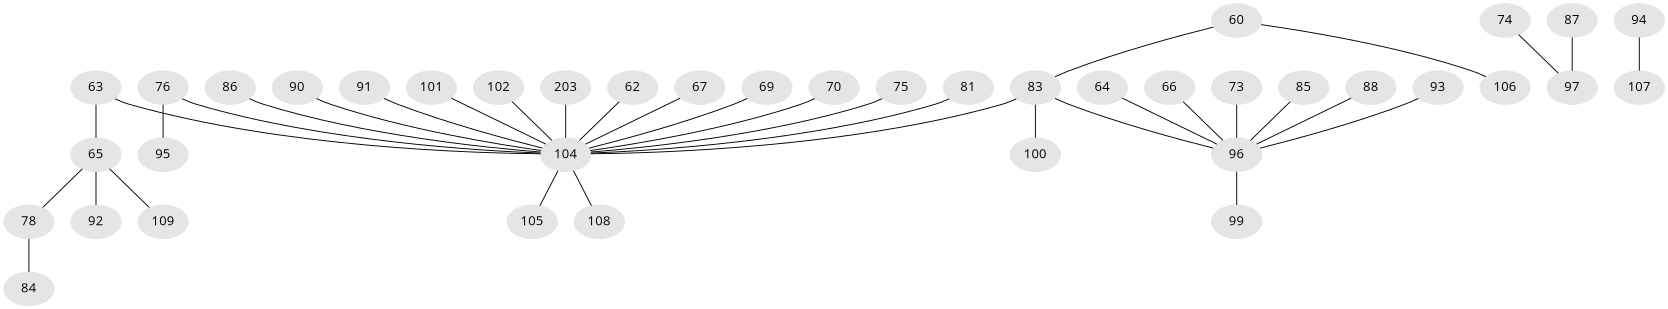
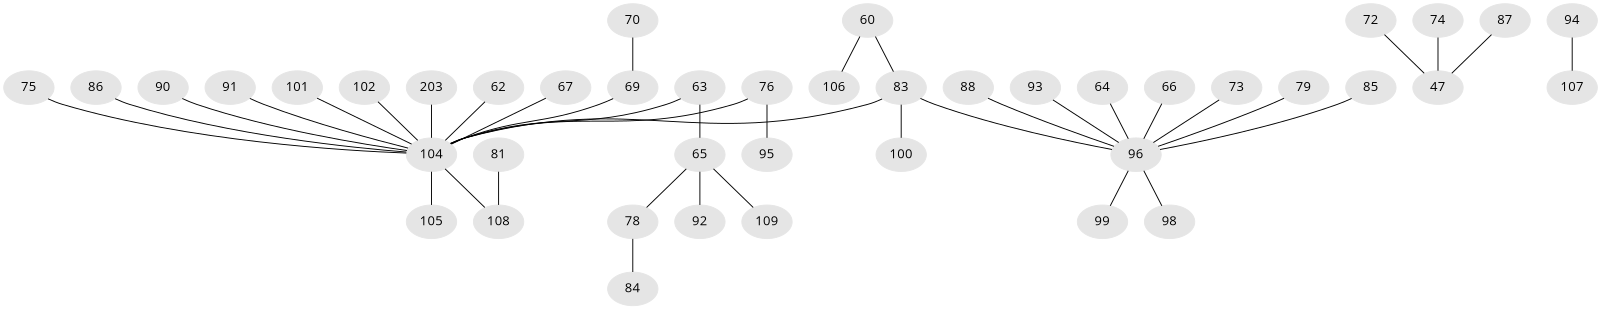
none -> (1371, 21)
none -> (1304, 88)
(1572, 88) -> (1438, 88)
(704, 130) -> (633, 54)
(772, 137) -> (499, 188)
none -> (1170, 222)
